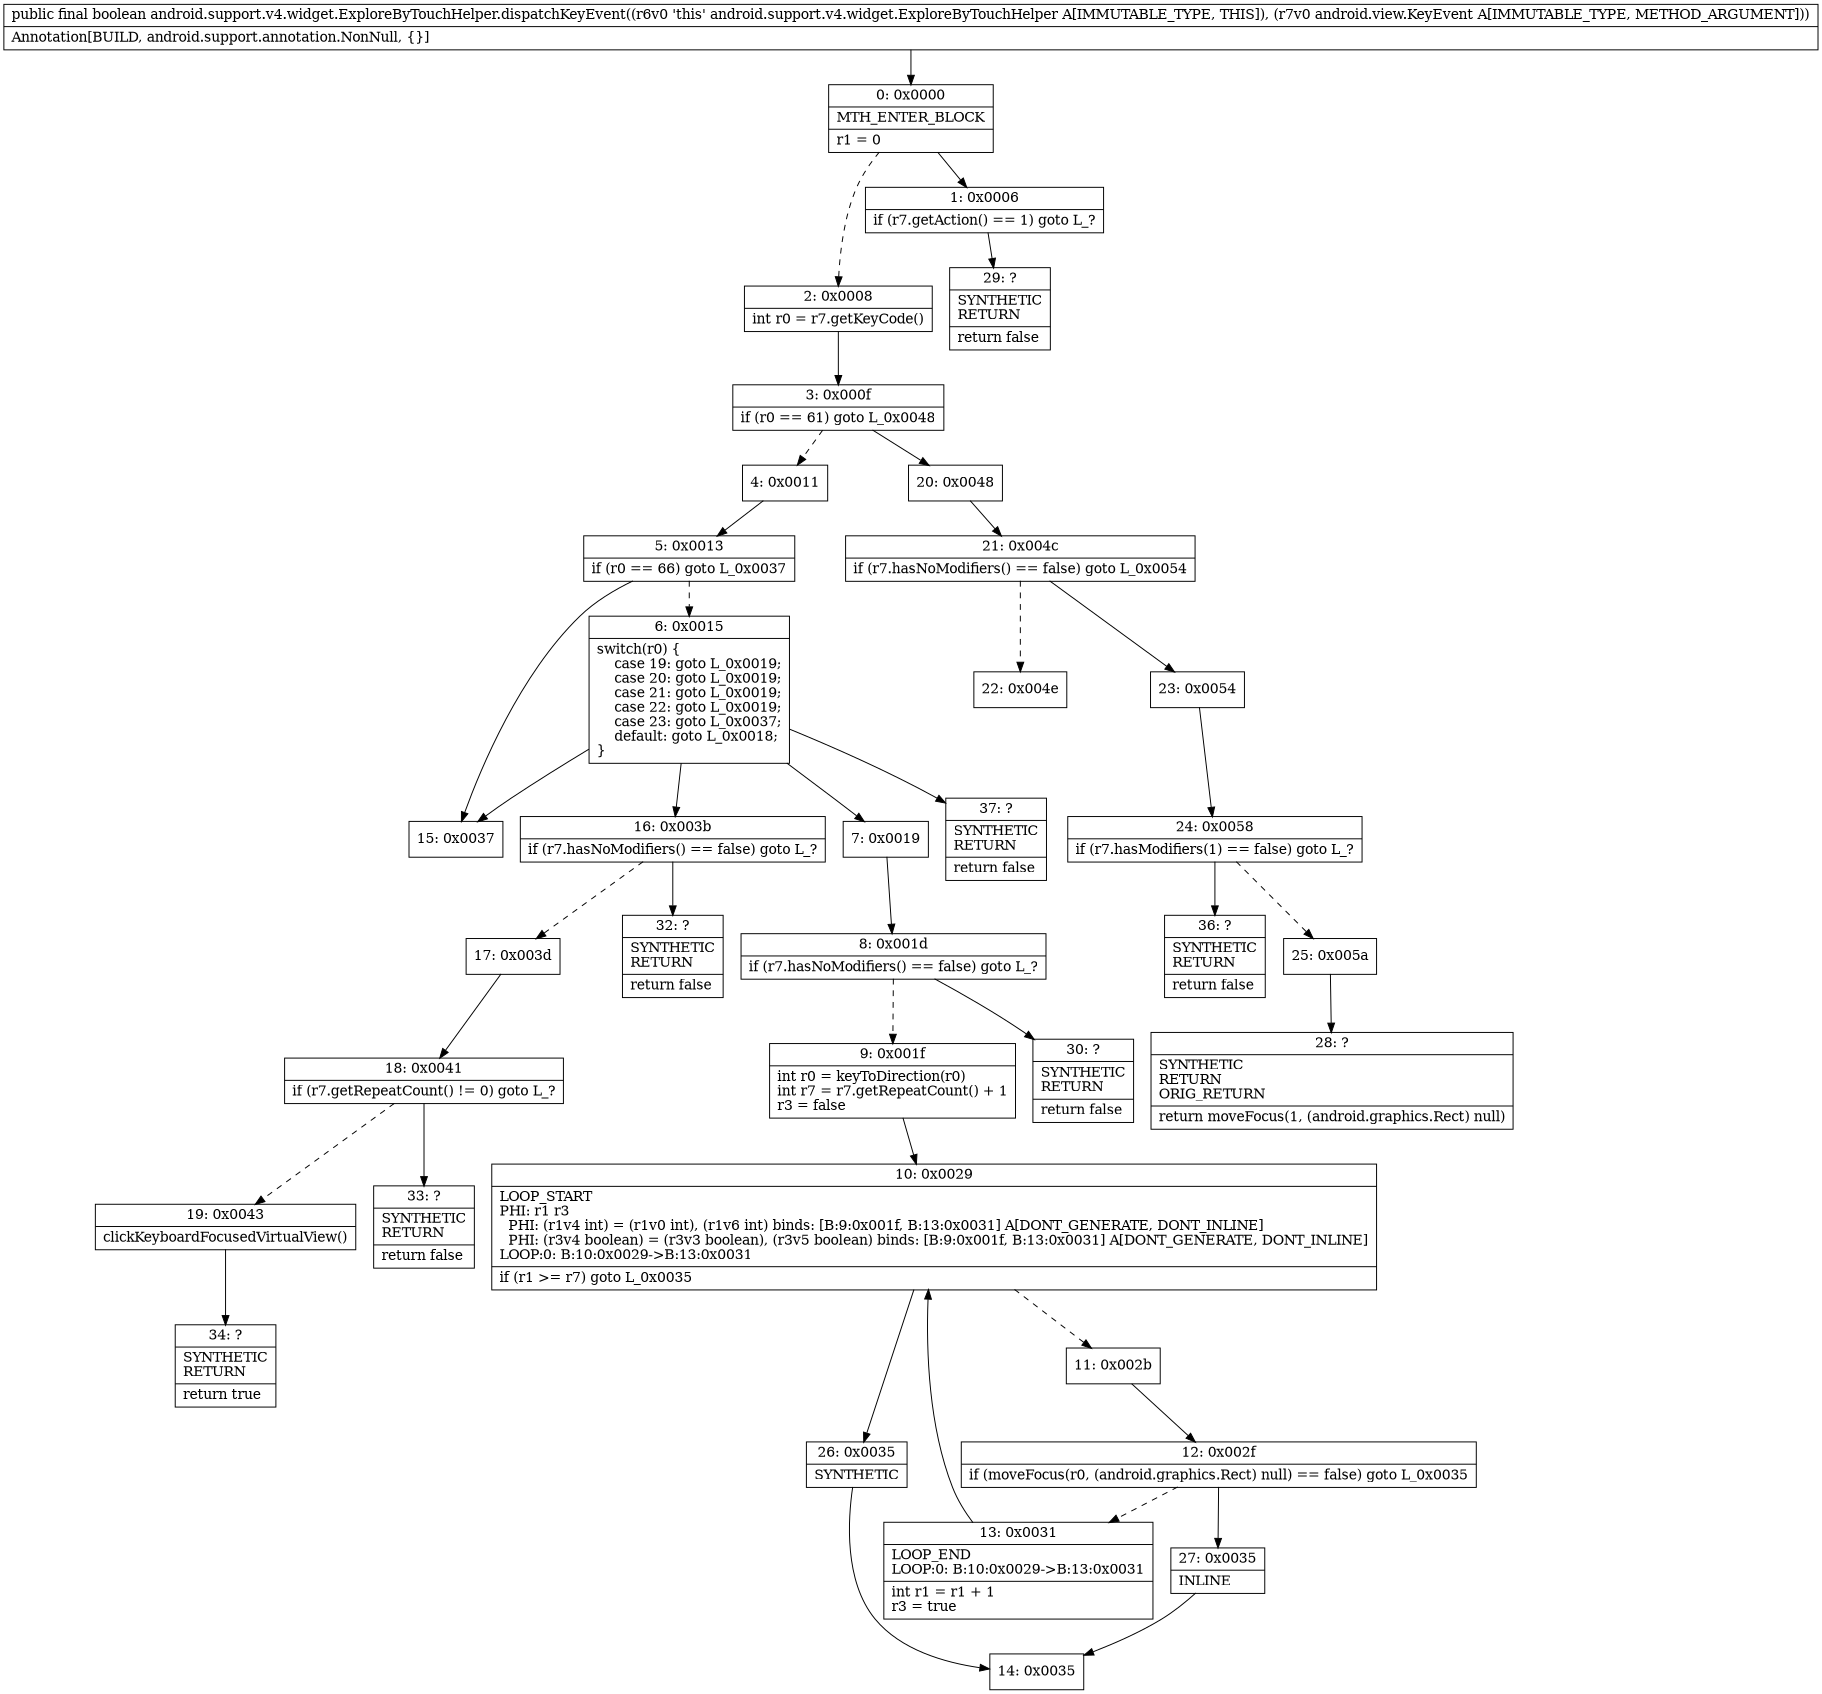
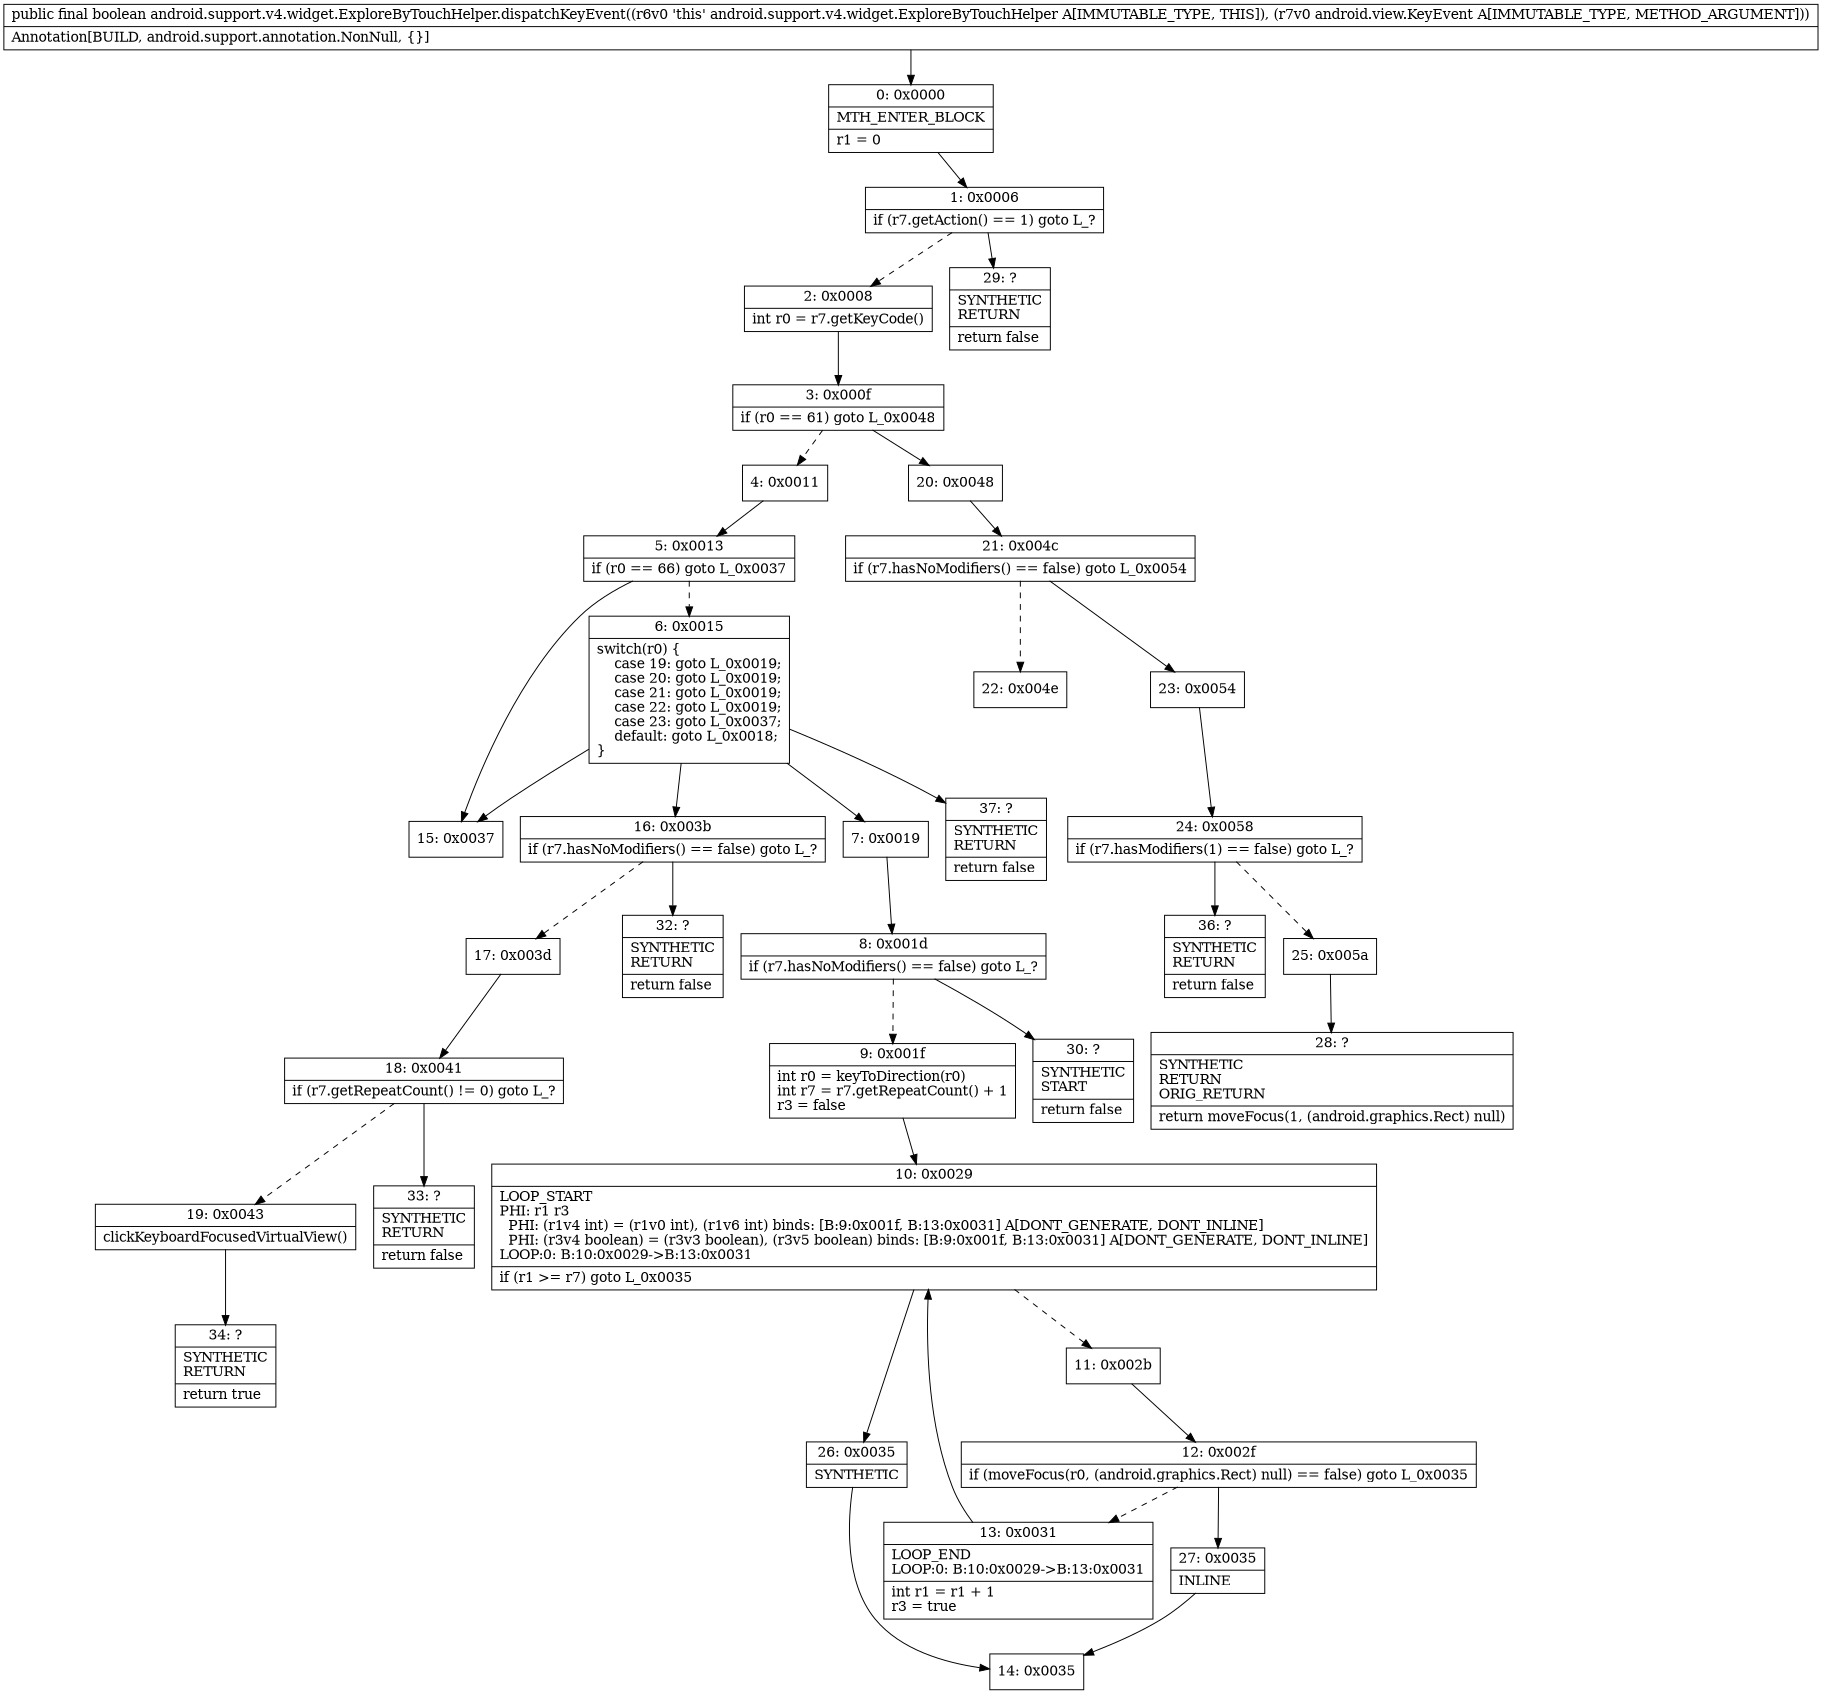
(849, 211) -> (916, 257)
(1072, 1087) -> (1064, 1087)
